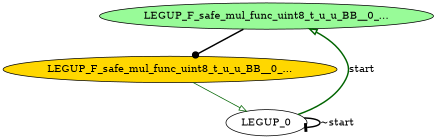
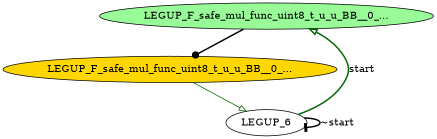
(266, 123) -> (266, 123)
